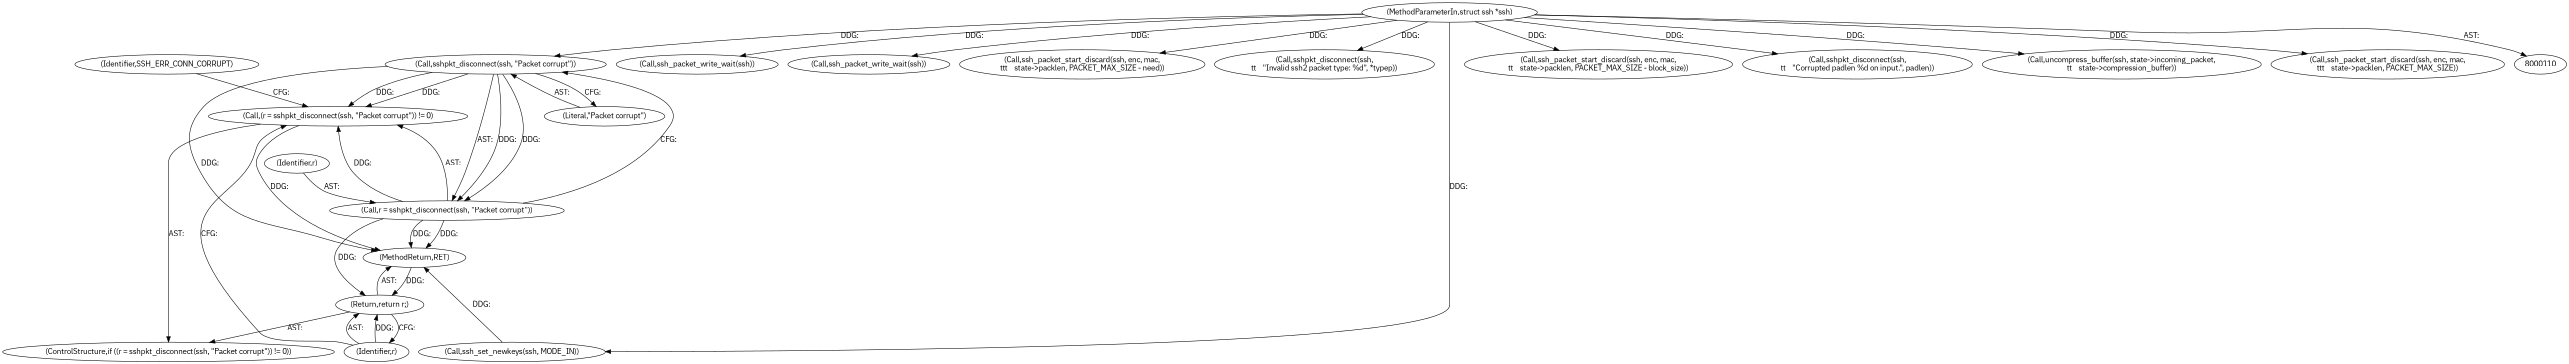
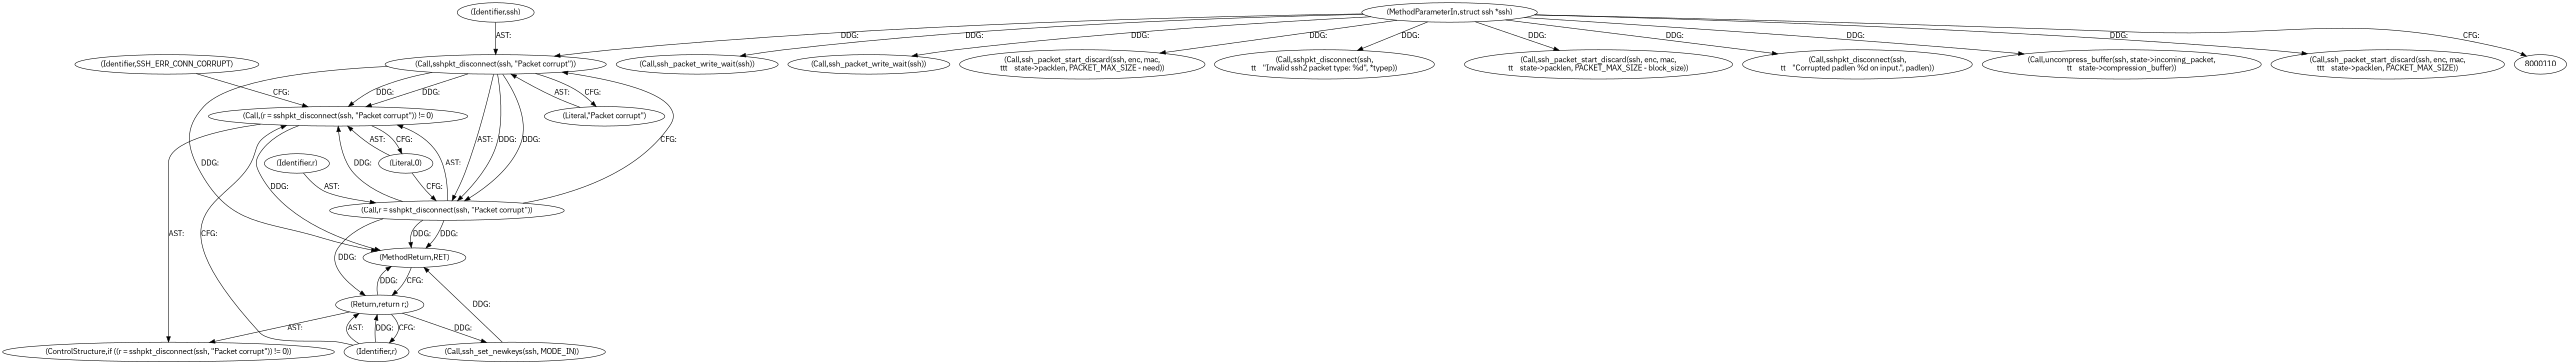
none -> (496, 12)
(2472, 36) -> (2472, 36)
none -> (406, 163)
(390, 281) -> (390, 281)
(416, 281) -> (416, 281)
(1174, 342) -> (442, 327)
